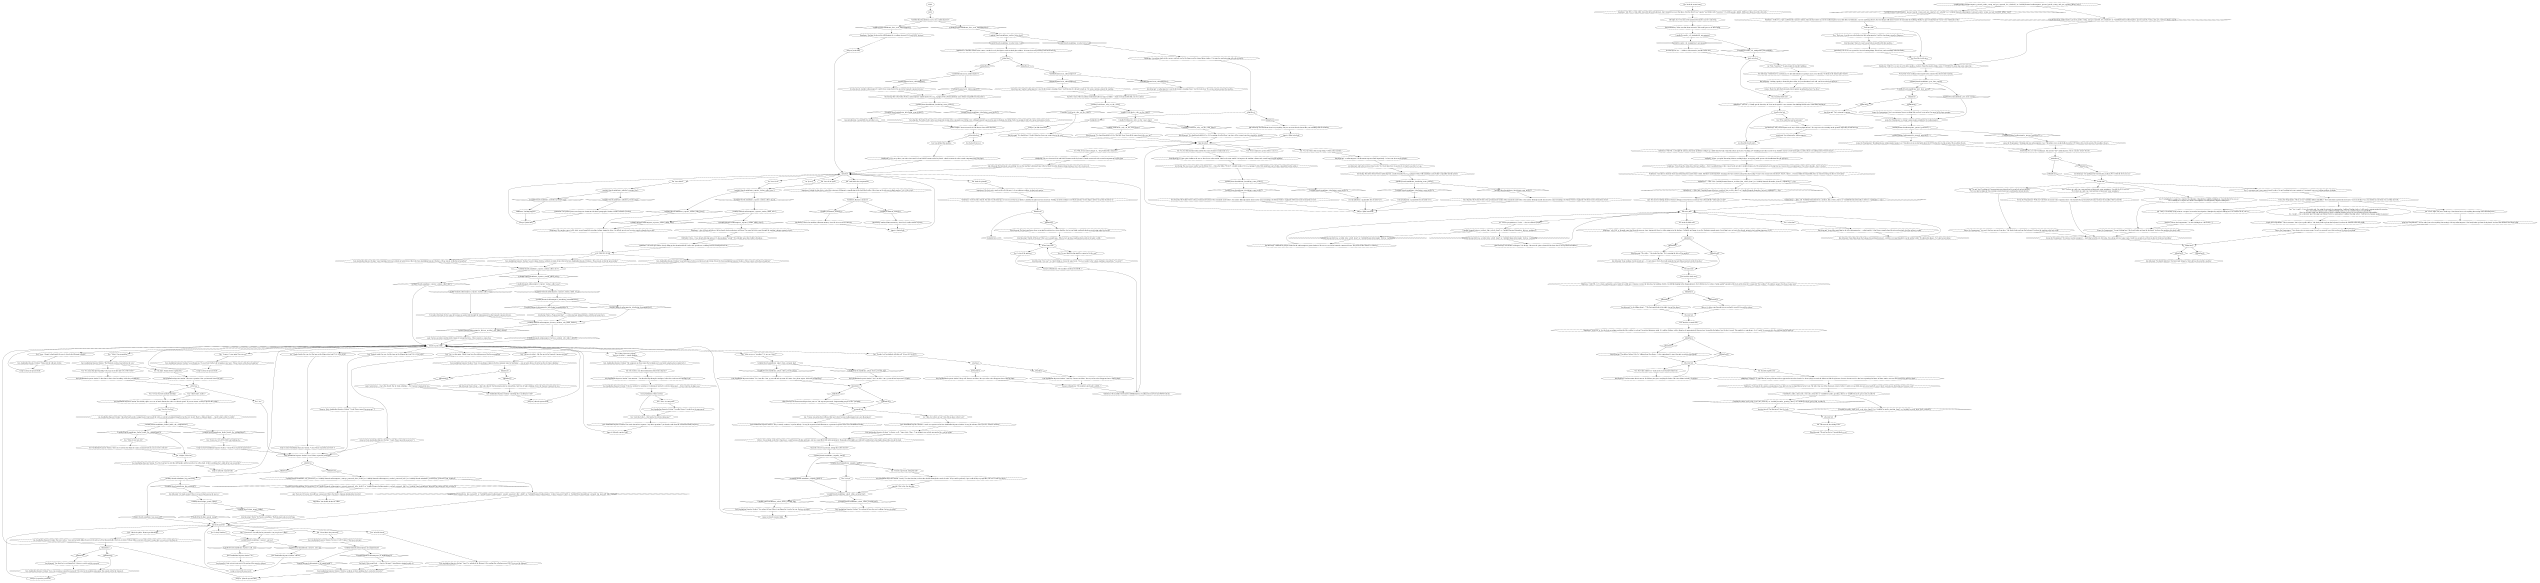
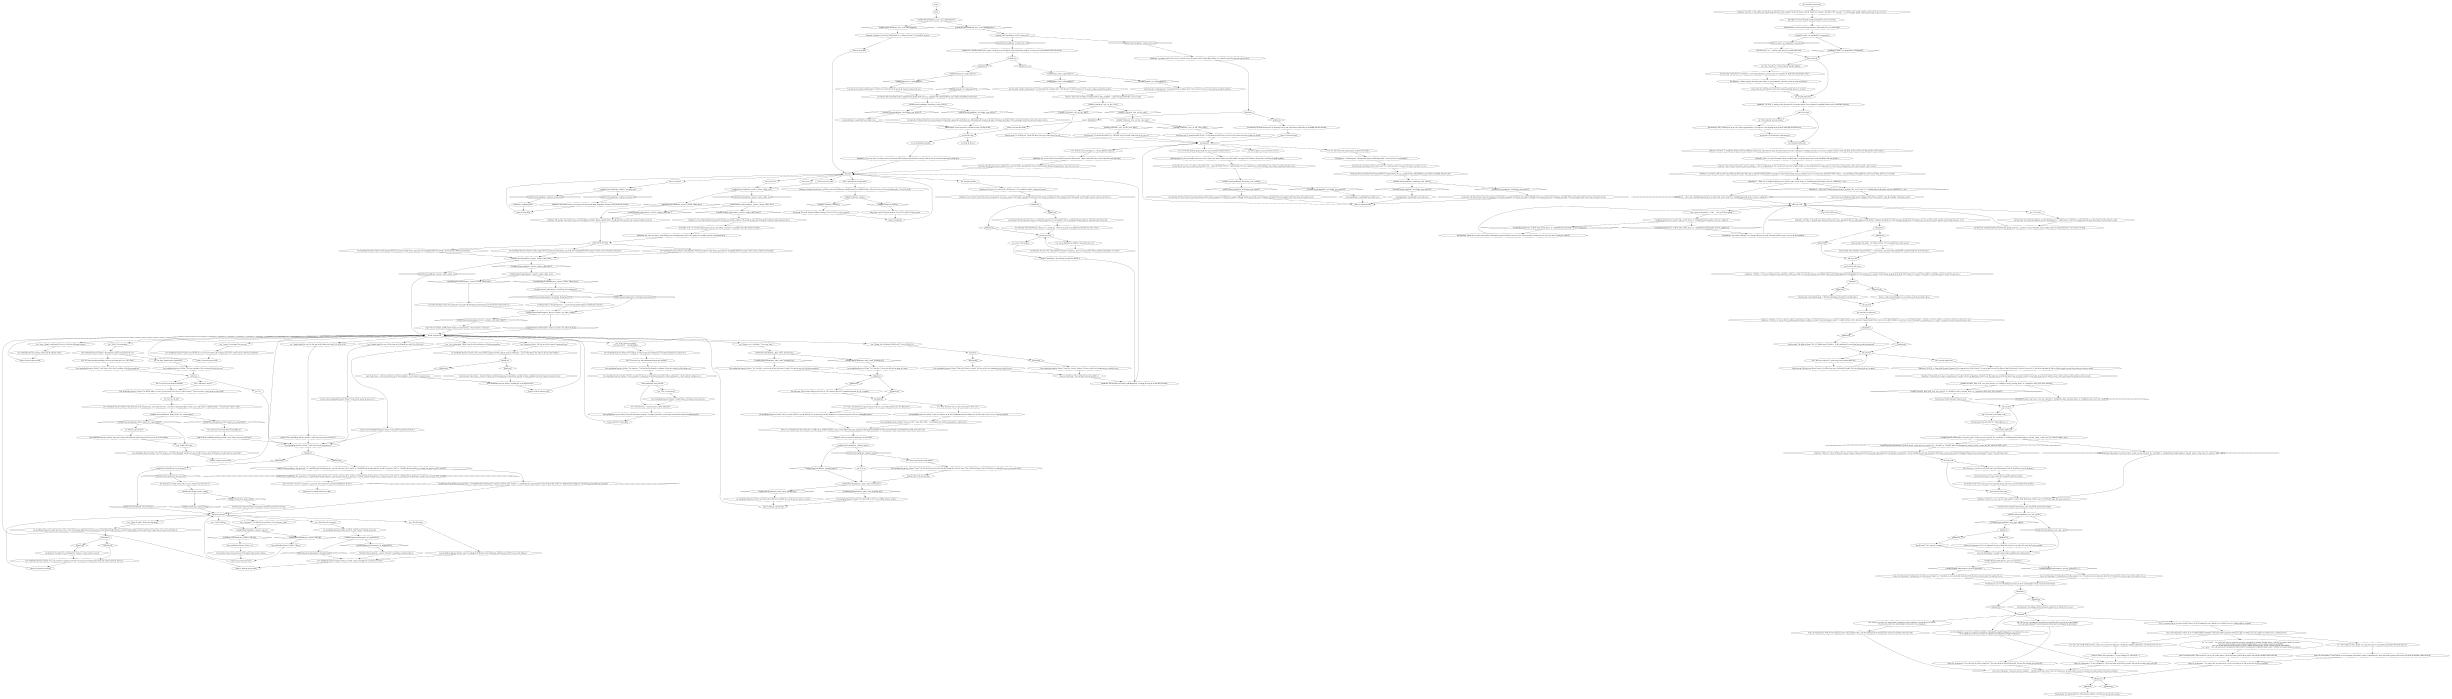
none -> (2004, 430)
